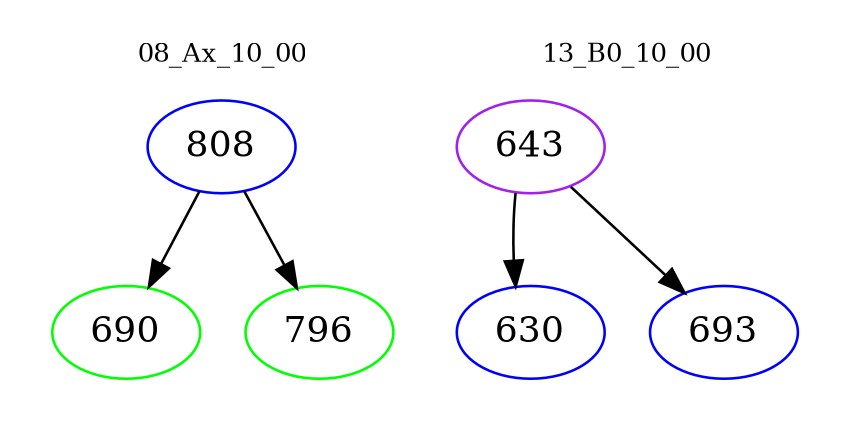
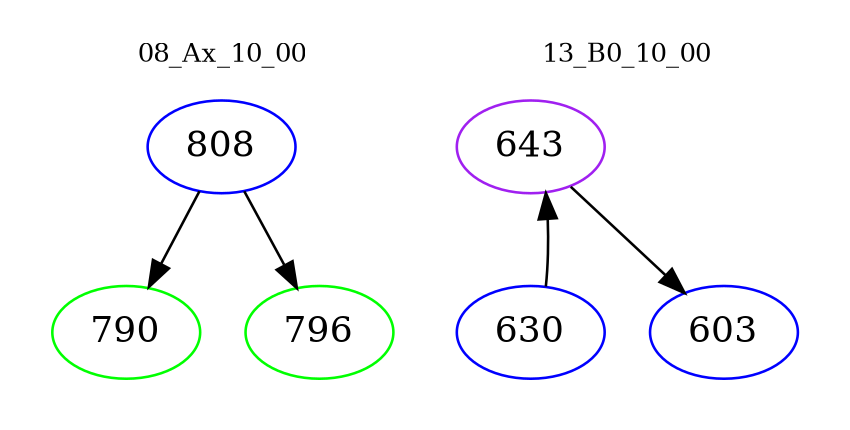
(514, 227) -> (548, 253)
(126, 332) -> (126, 332)
(724, 332) -> (724, 332)
